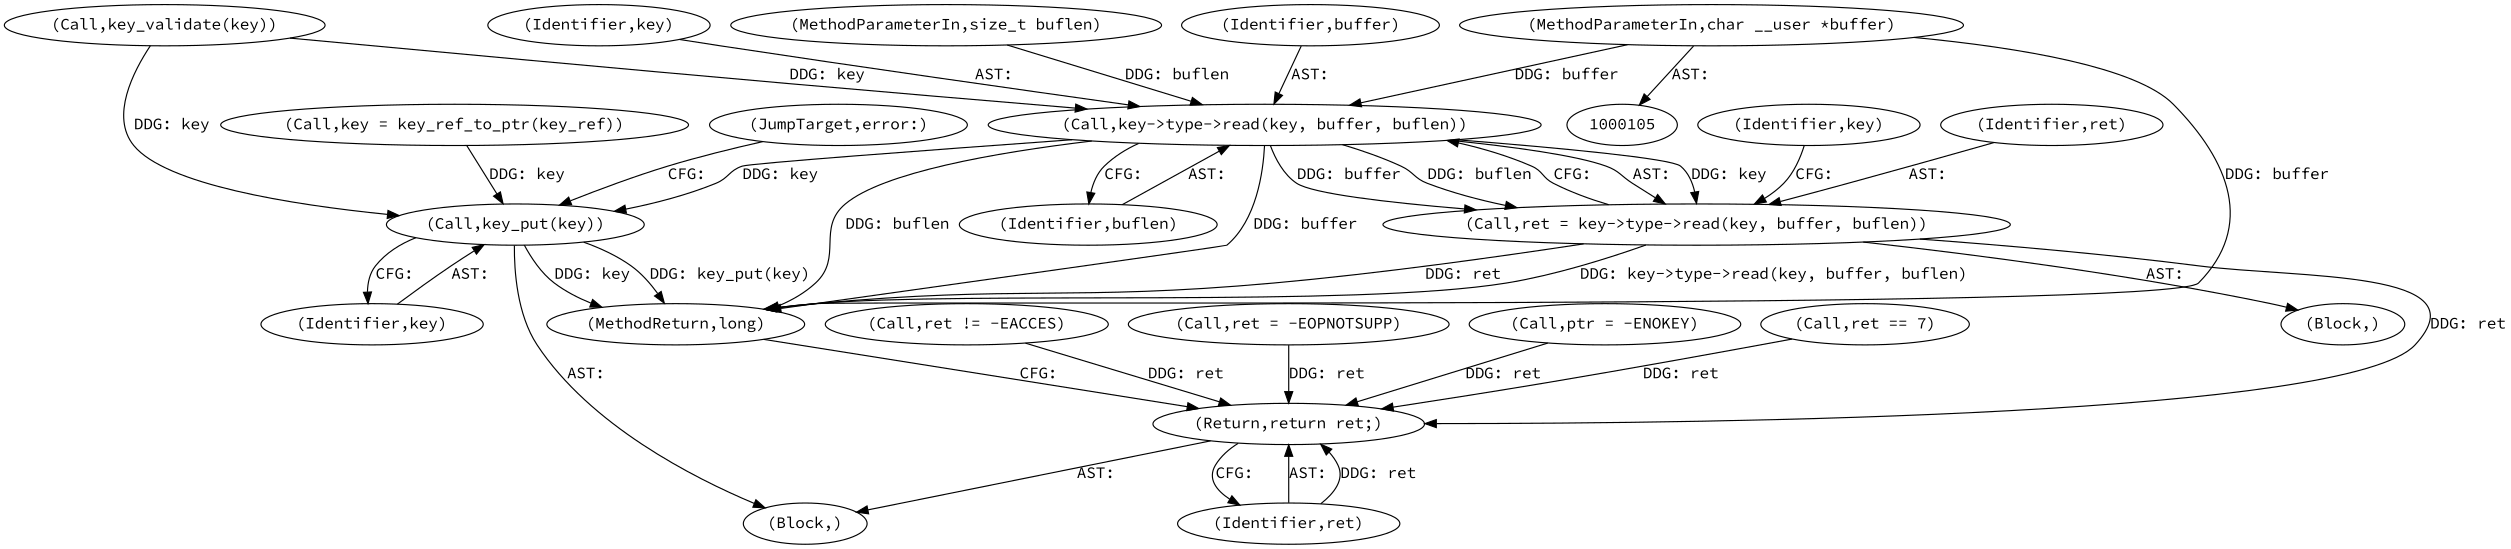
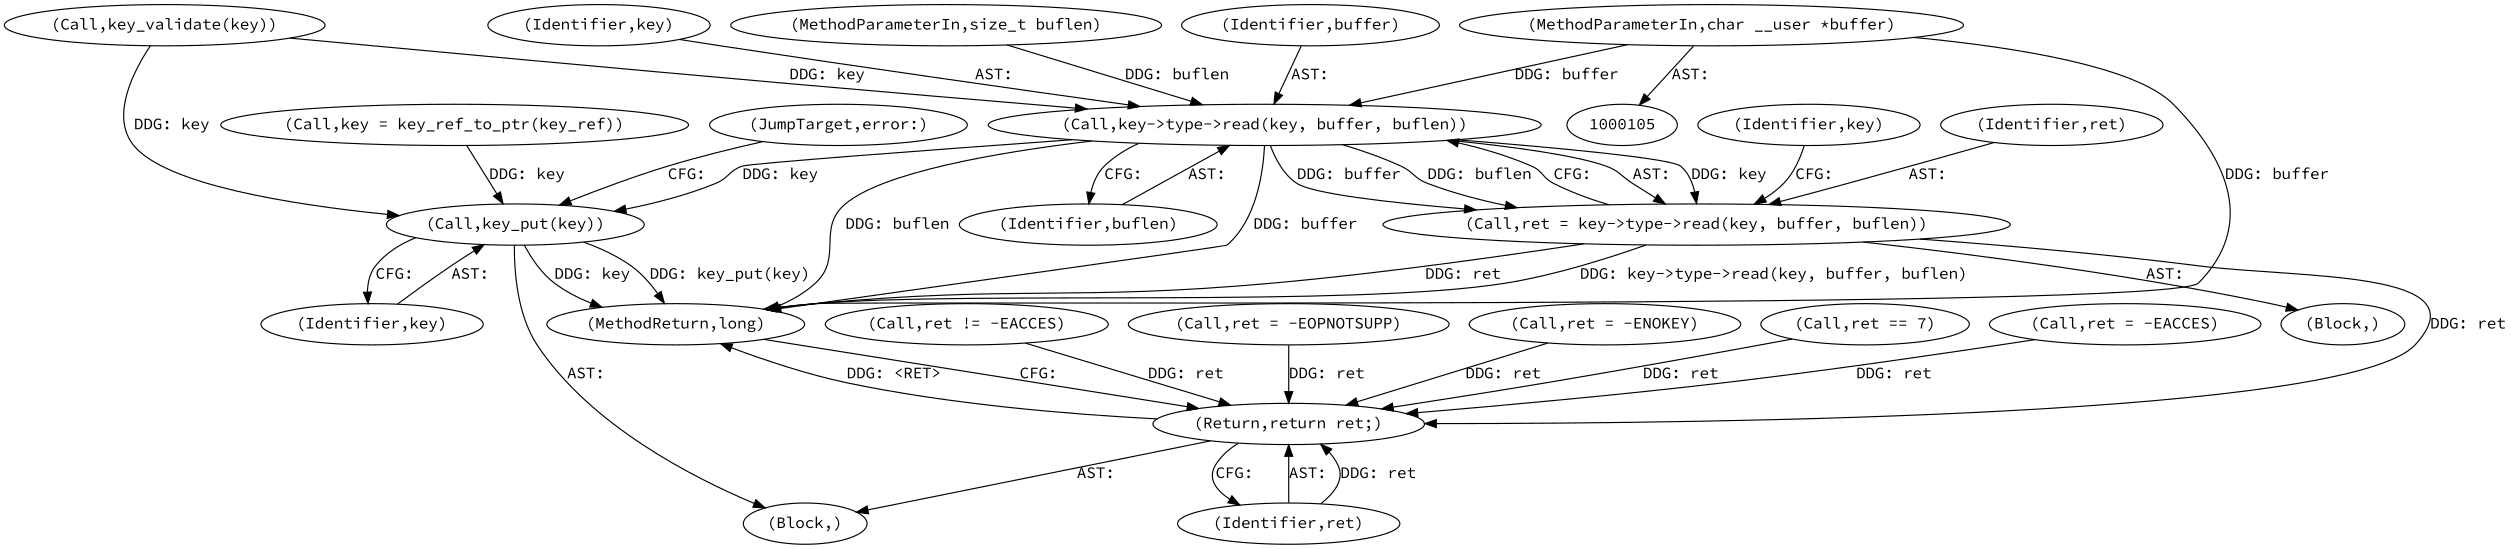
(1605, 324) -> (1605, 324)
none -> (2125, 324)
none -> (941, 399)
